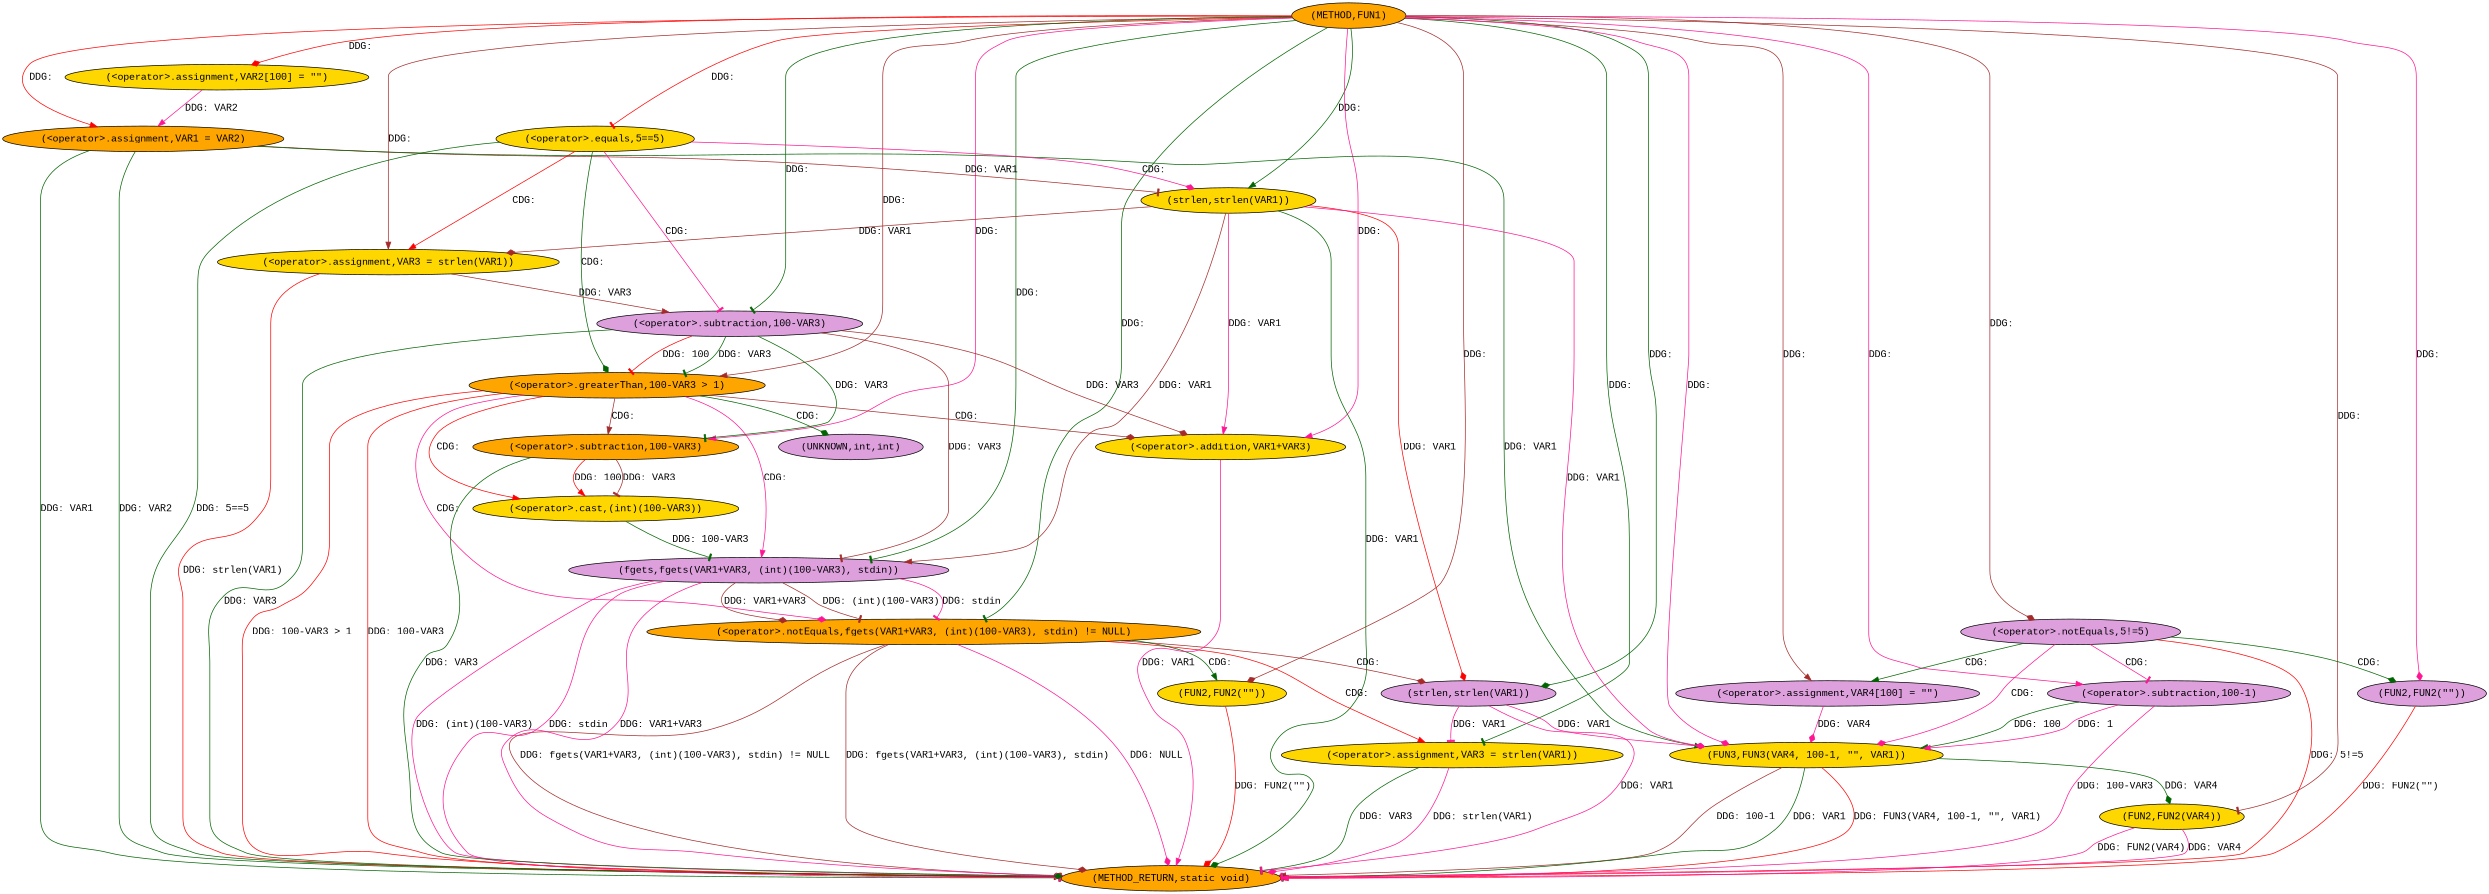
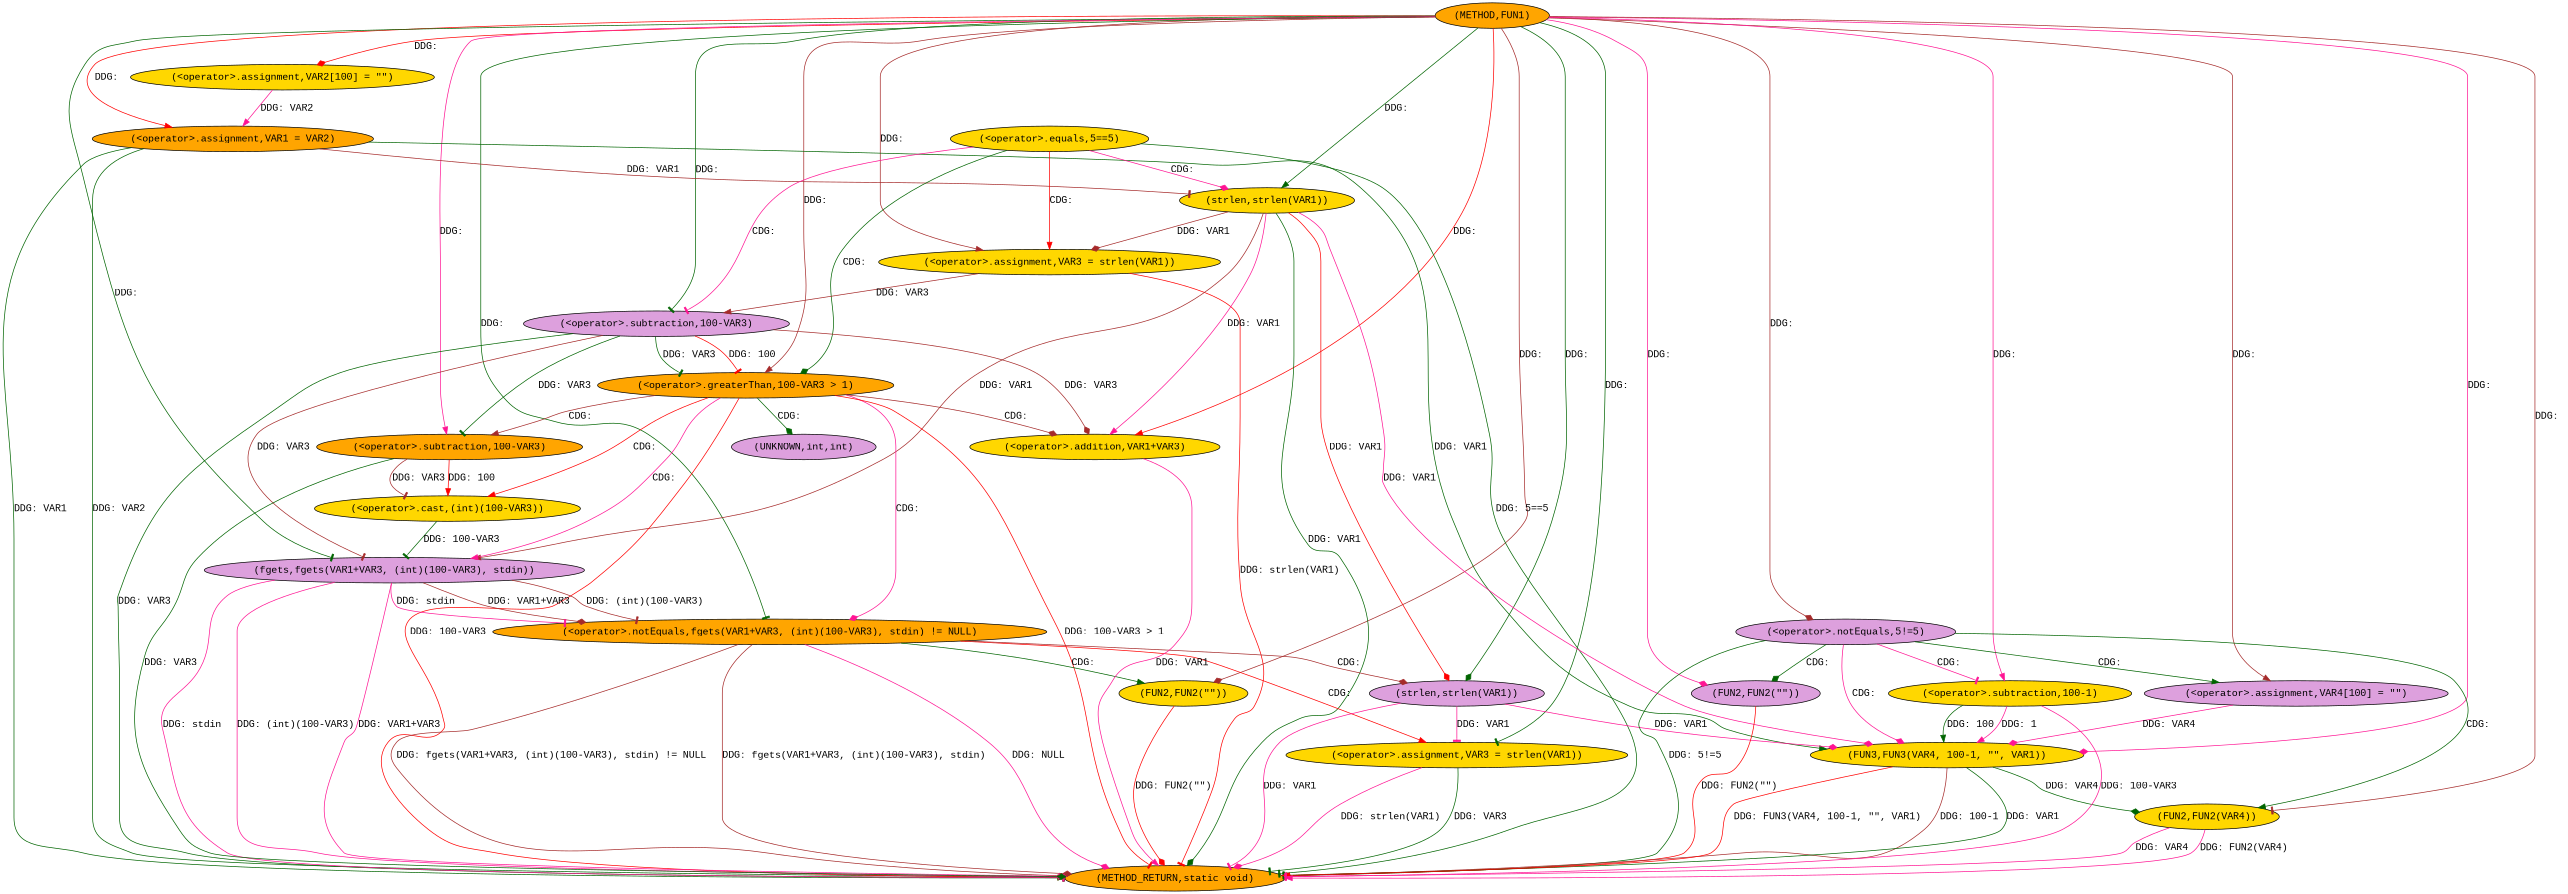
(890, 30) -> none
(1358, 243) -> (1397, 293)
none -> (2340, 653)
(2169, 693) -> (2010, 693)
(2231, 855) -> (1658, 852)
